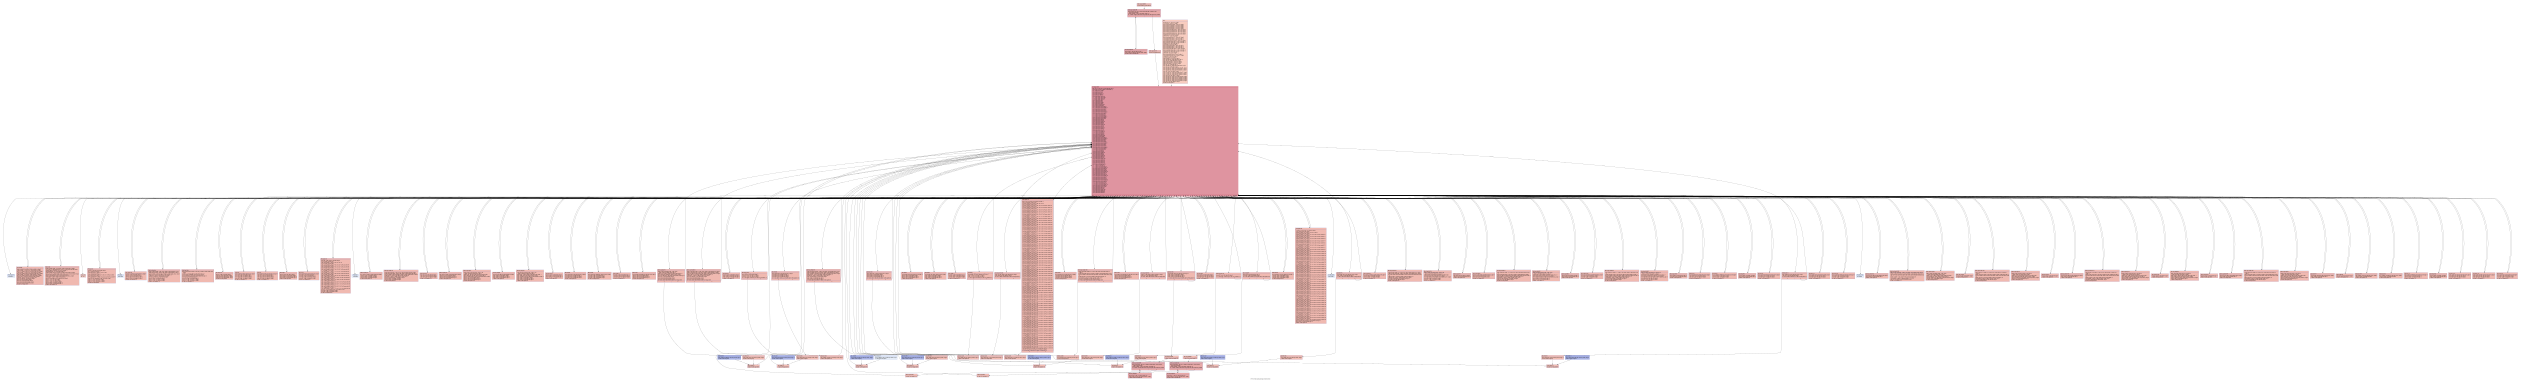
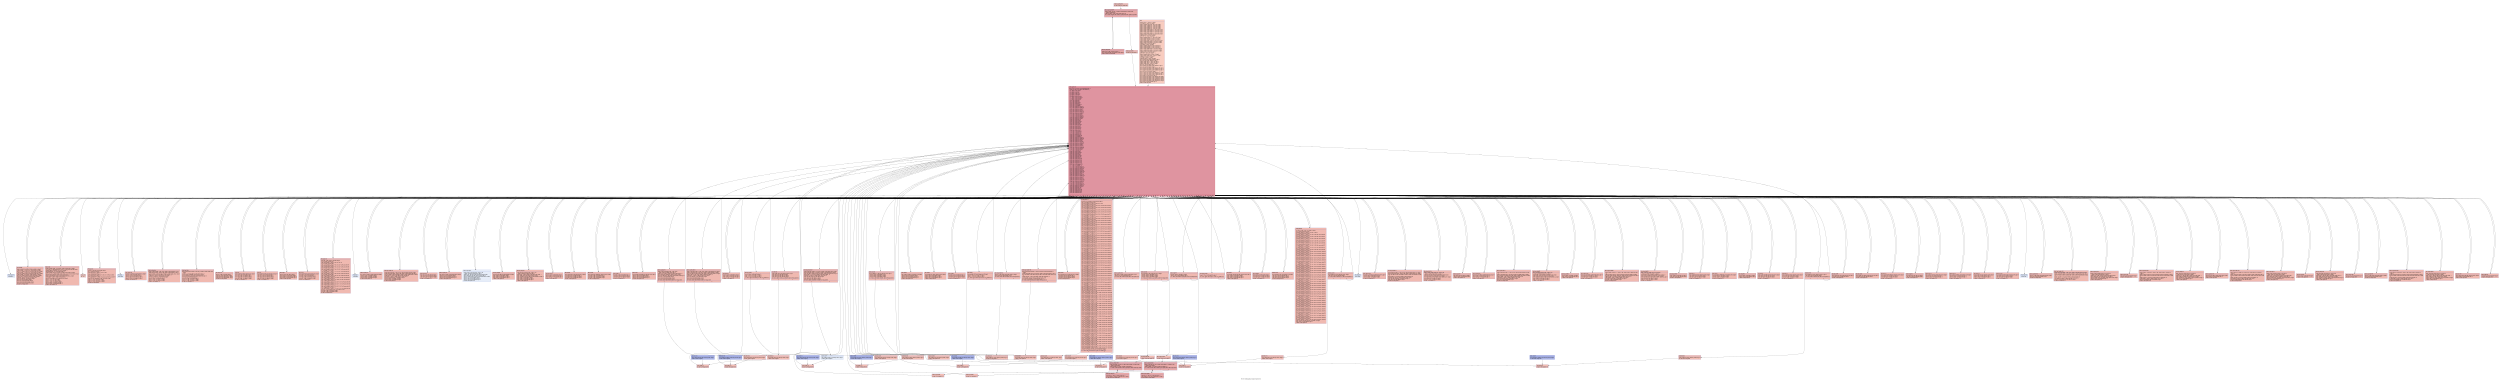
(477, 276) -> (477, 276)
(2050, 276) -> none
